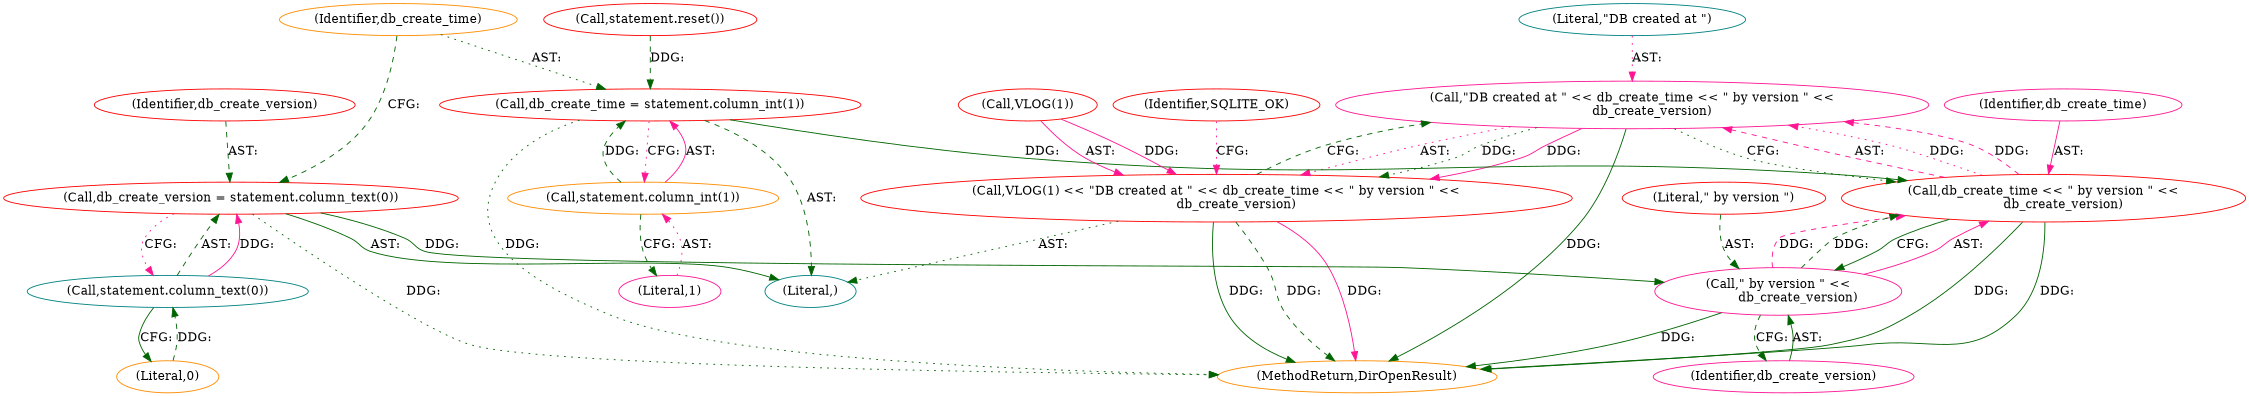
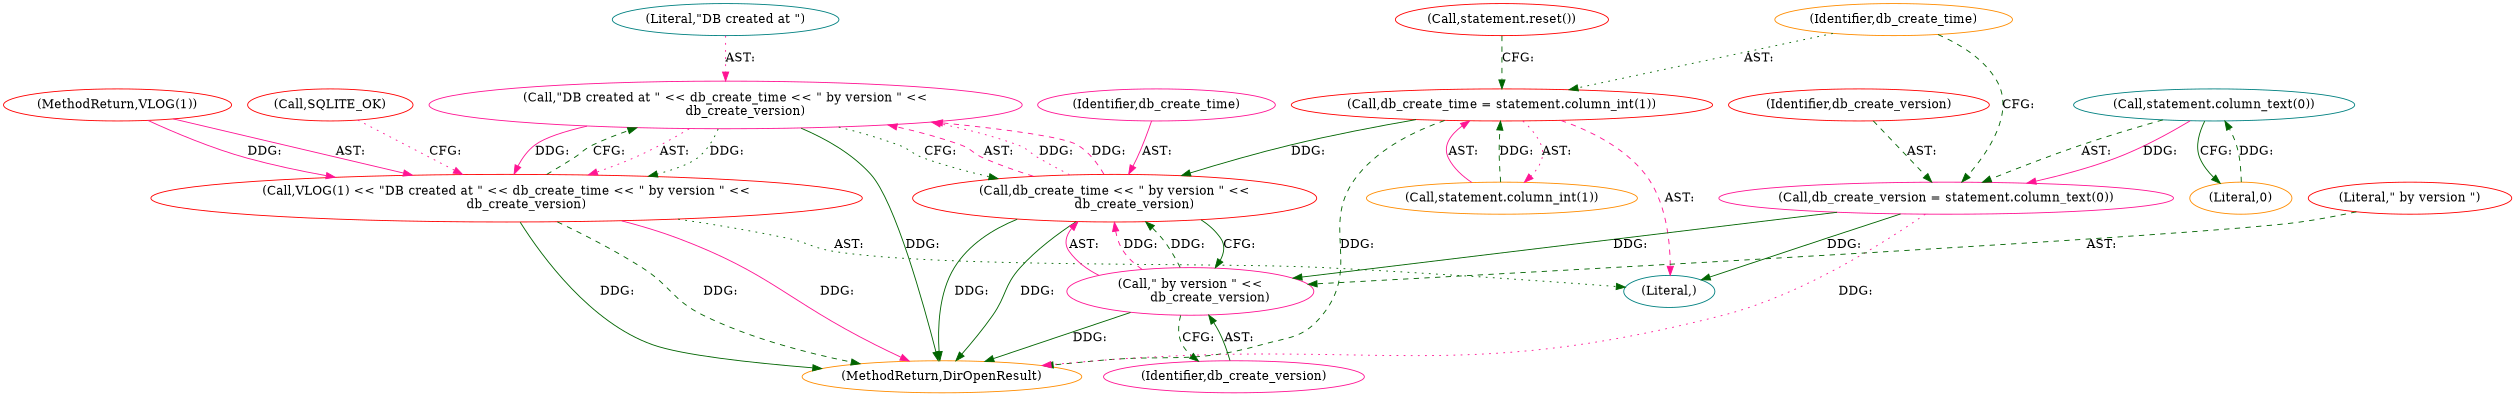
(669, 58) -> (1520, 58)
(1028, 105) -> (118, 105)
(1216, 105) -> (330, 105)
(666, 152) -> (1559, 152)
(786, 173) -> (1644, 173)
(231, 198) -> (1946, 198)
(147, 235) -> none
(388, 245) -> (1846, 245)
(670, 291) -> none
(756, 346) -> (1313, 325)
(712, 364) -> (1502, 352)
